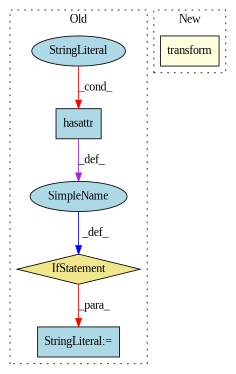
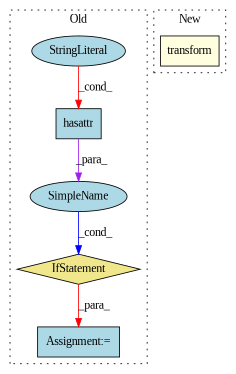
(92, 160) -> (92, 160)
(95, 233) -> (95, 233)
(79, 342) -> (79, 342)
